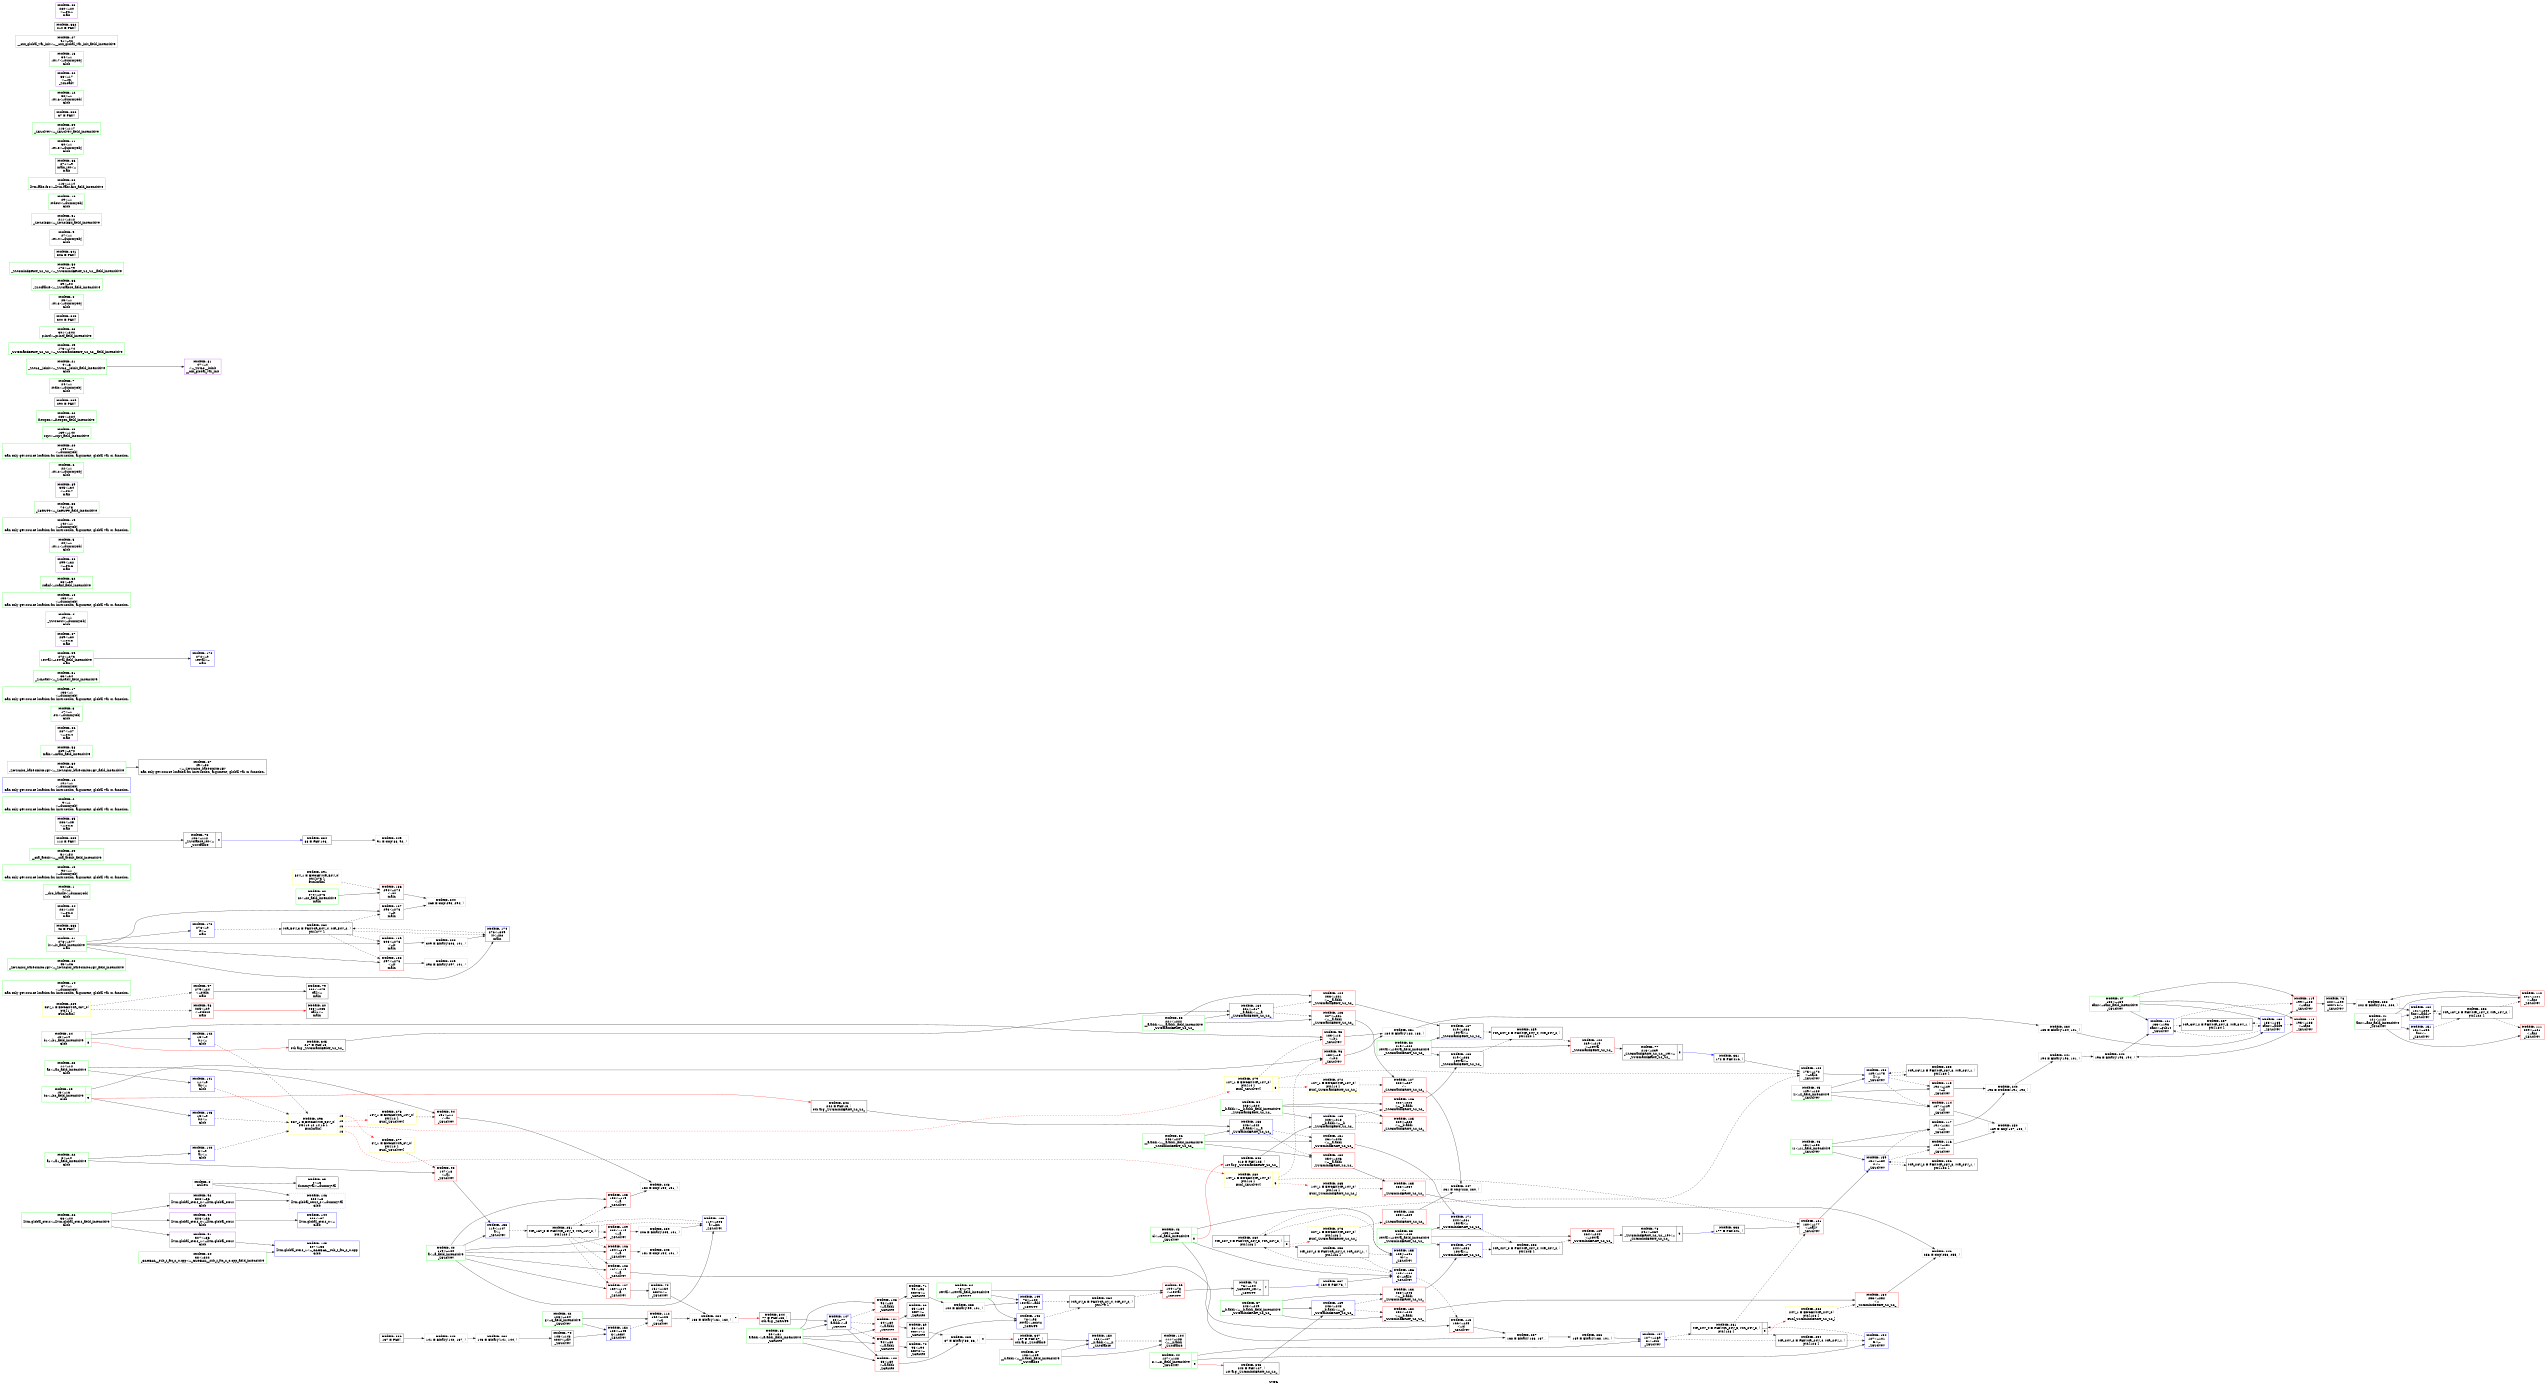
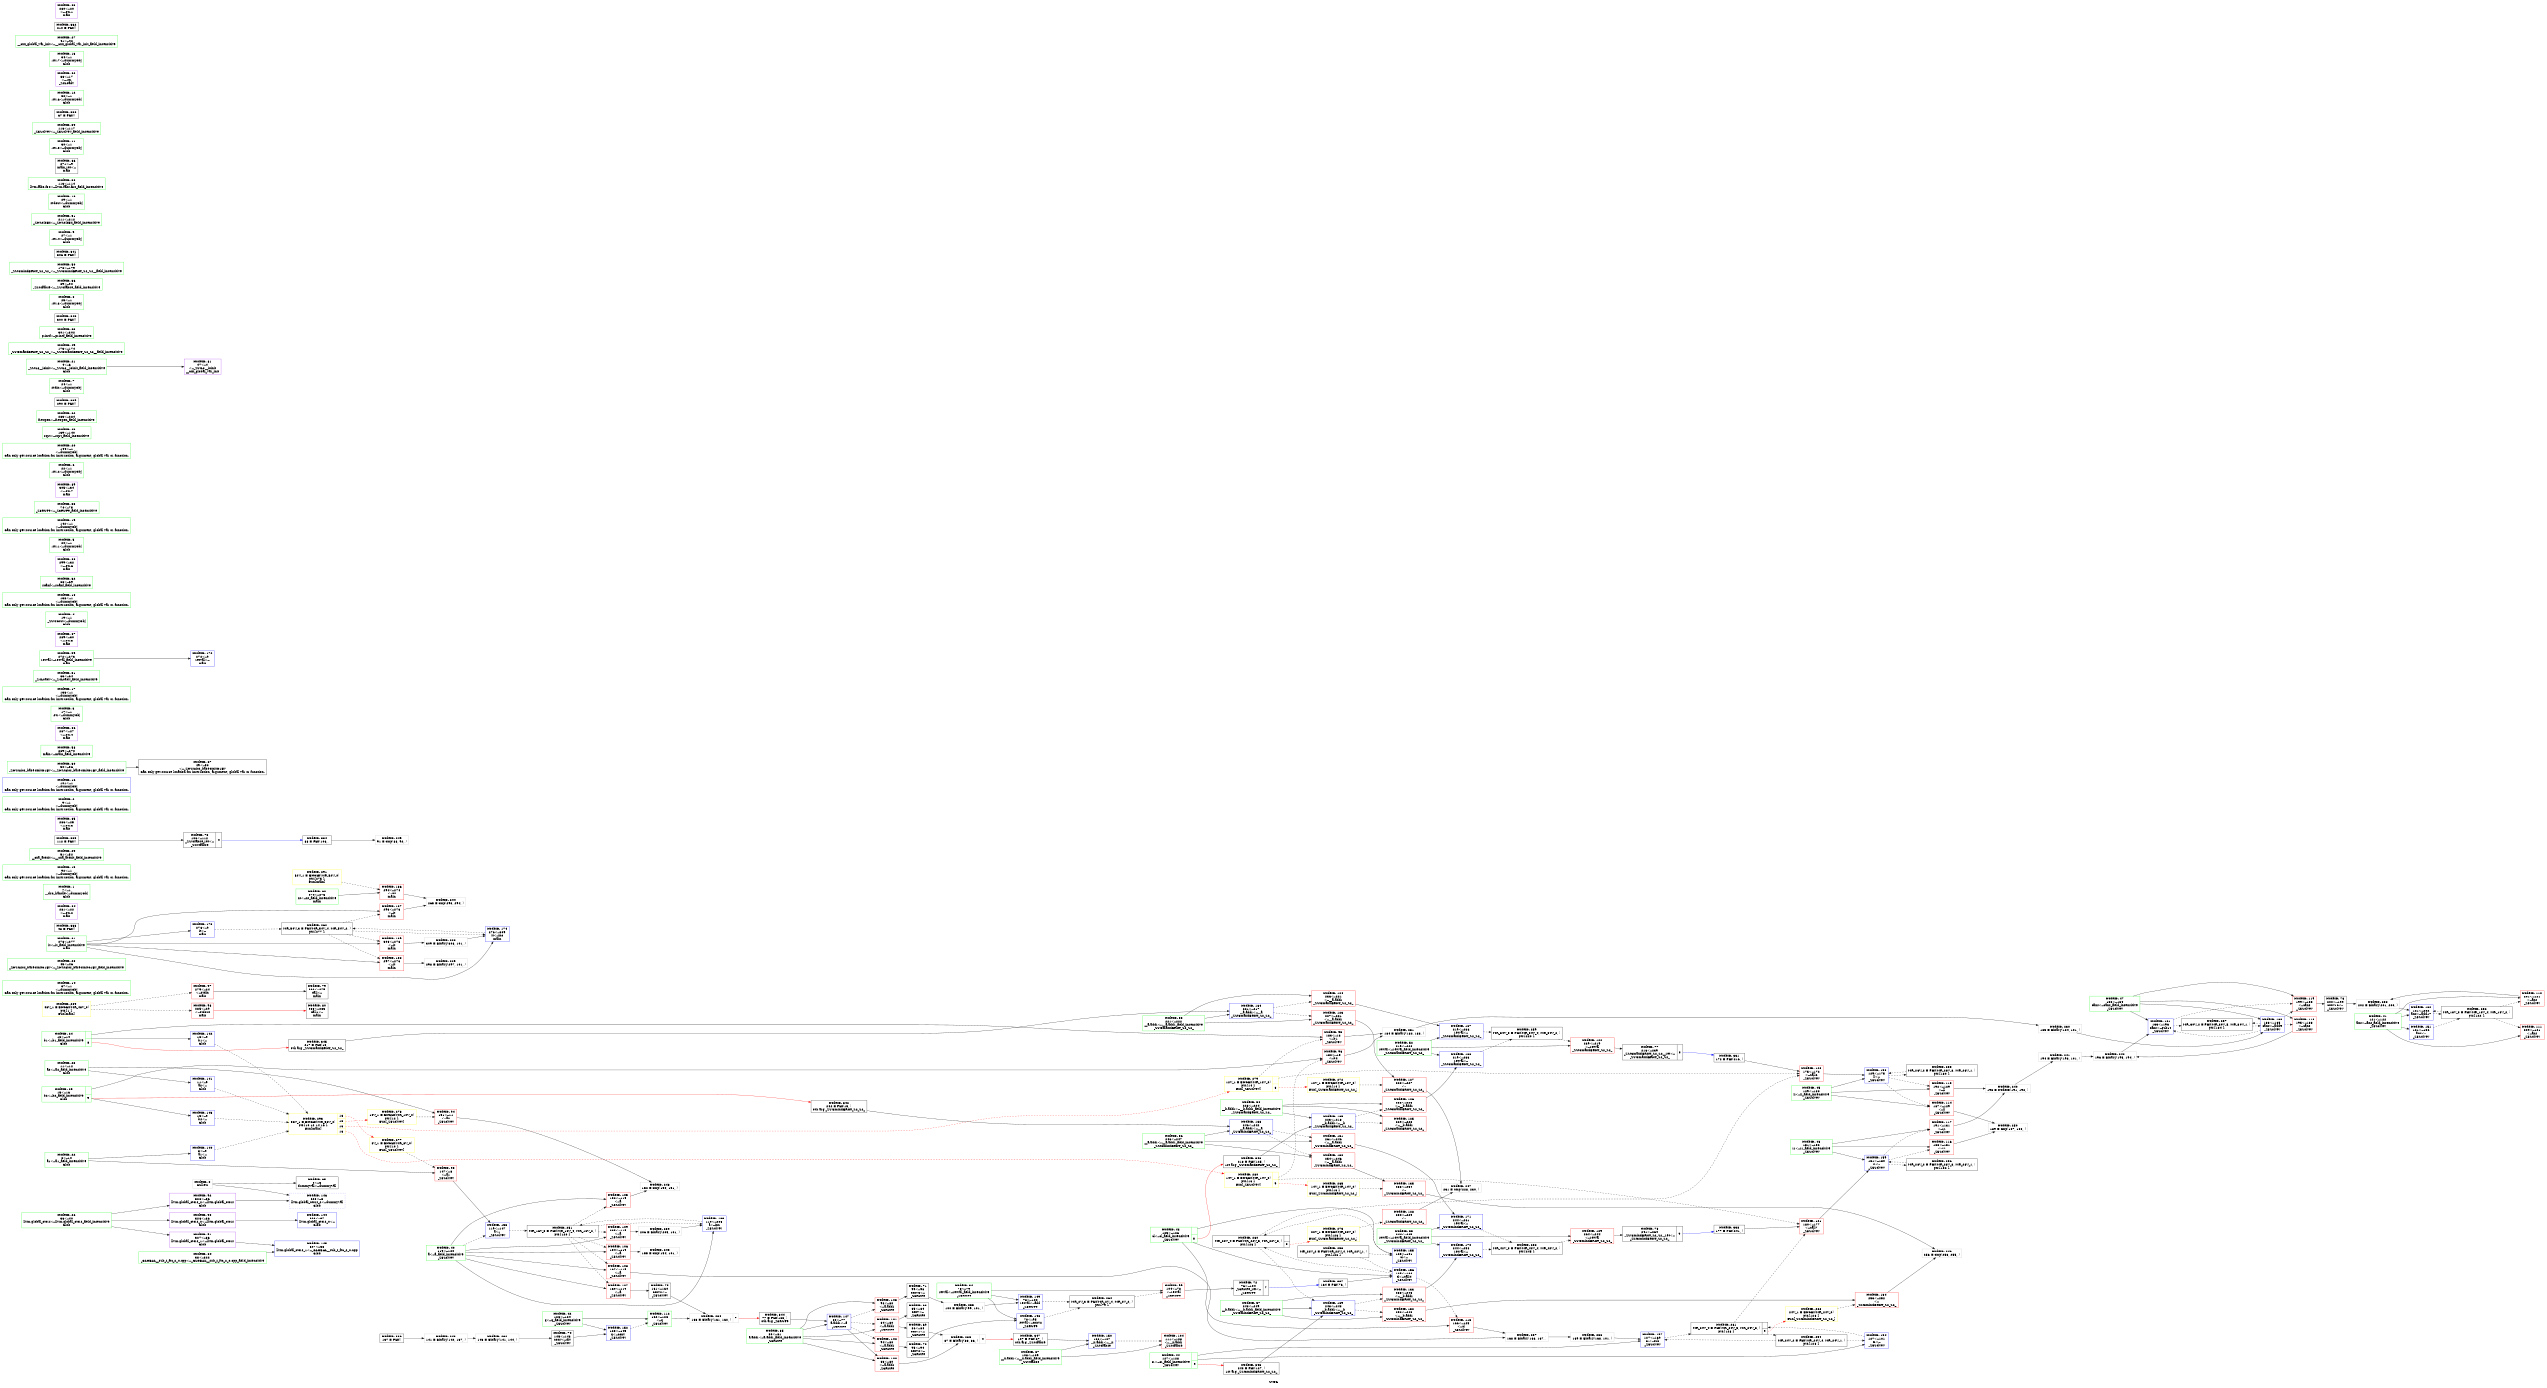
(473, 1241) -> (473, 1241)
(1293, 1247) -> (1286, 1274)
(660, 1253) -> (660, 1253)
(660, 1319) -> (660, 1319)
